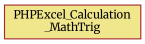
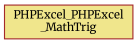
(73, 22) -> (69, 22)
